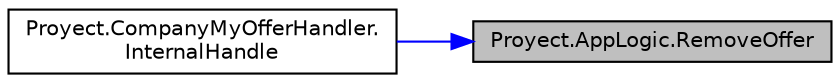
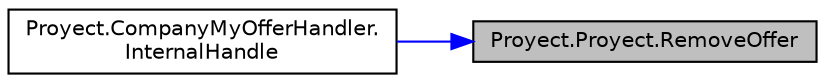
(652, 42) -> (645, 42)
